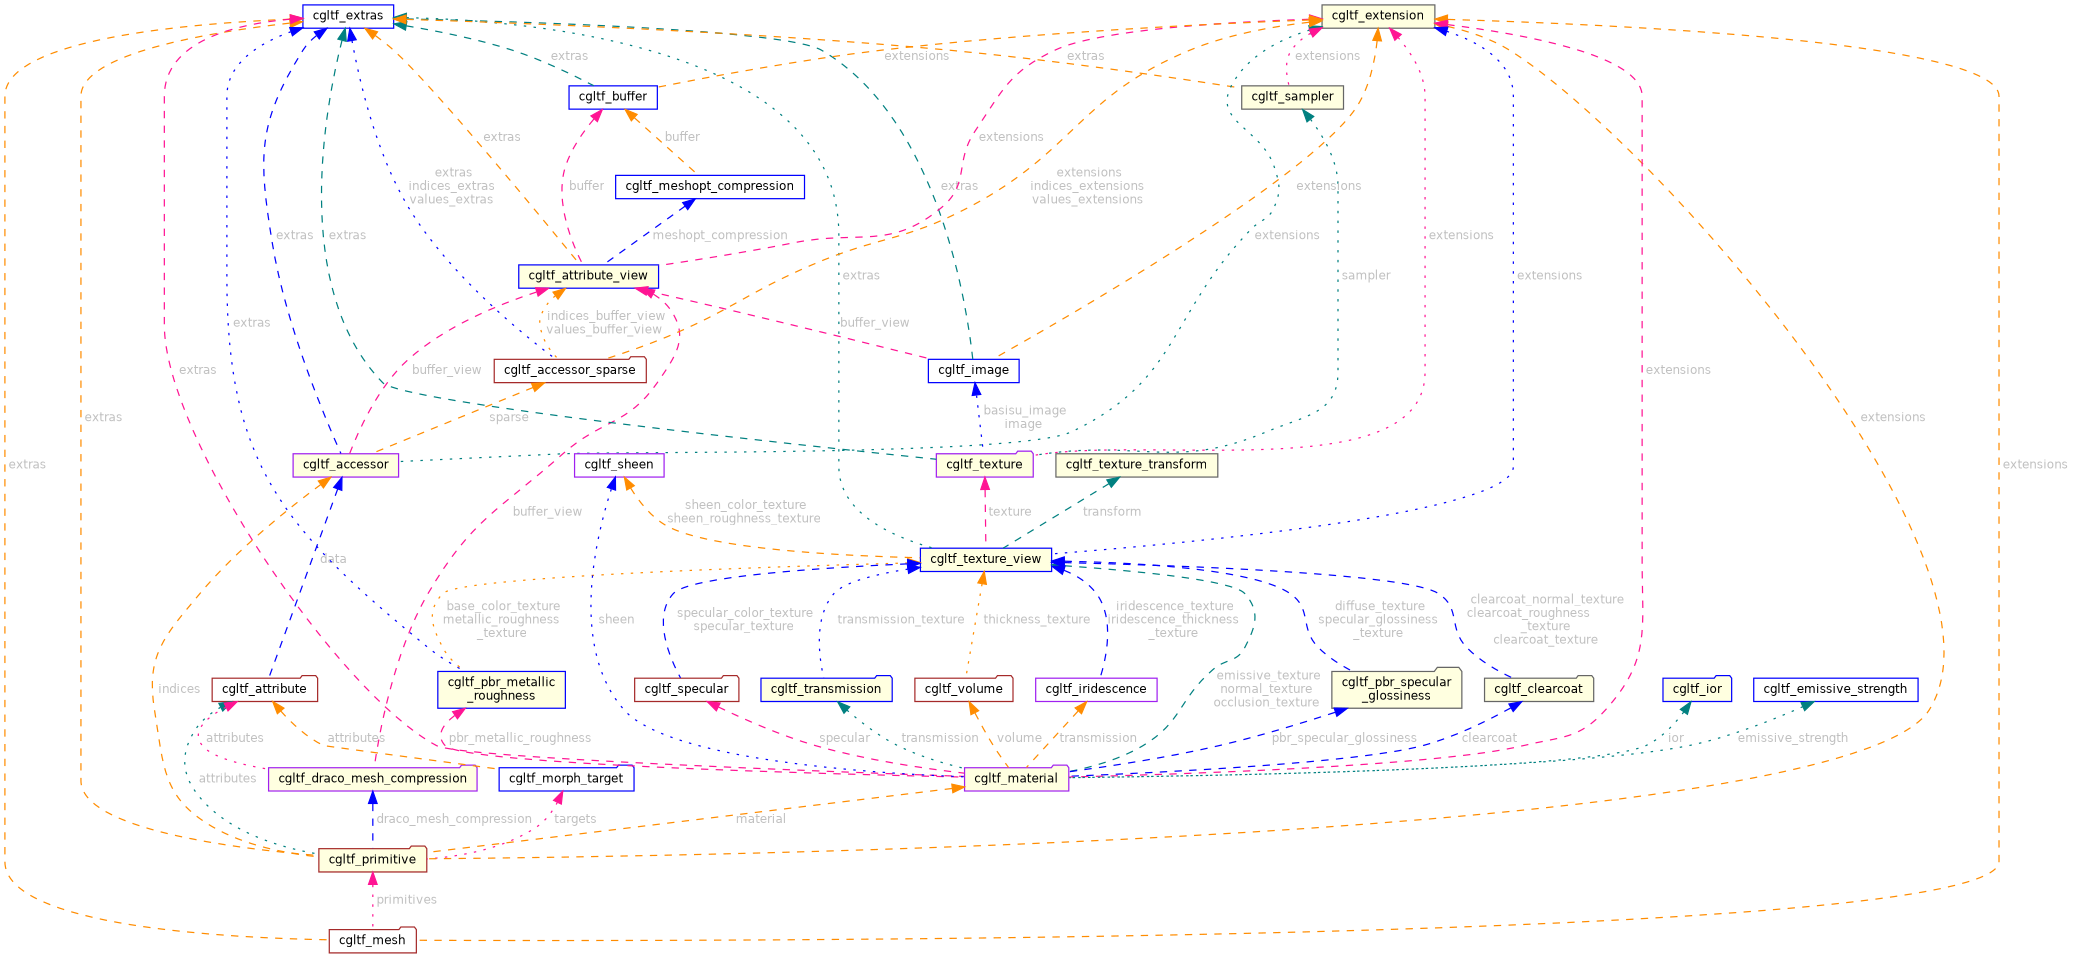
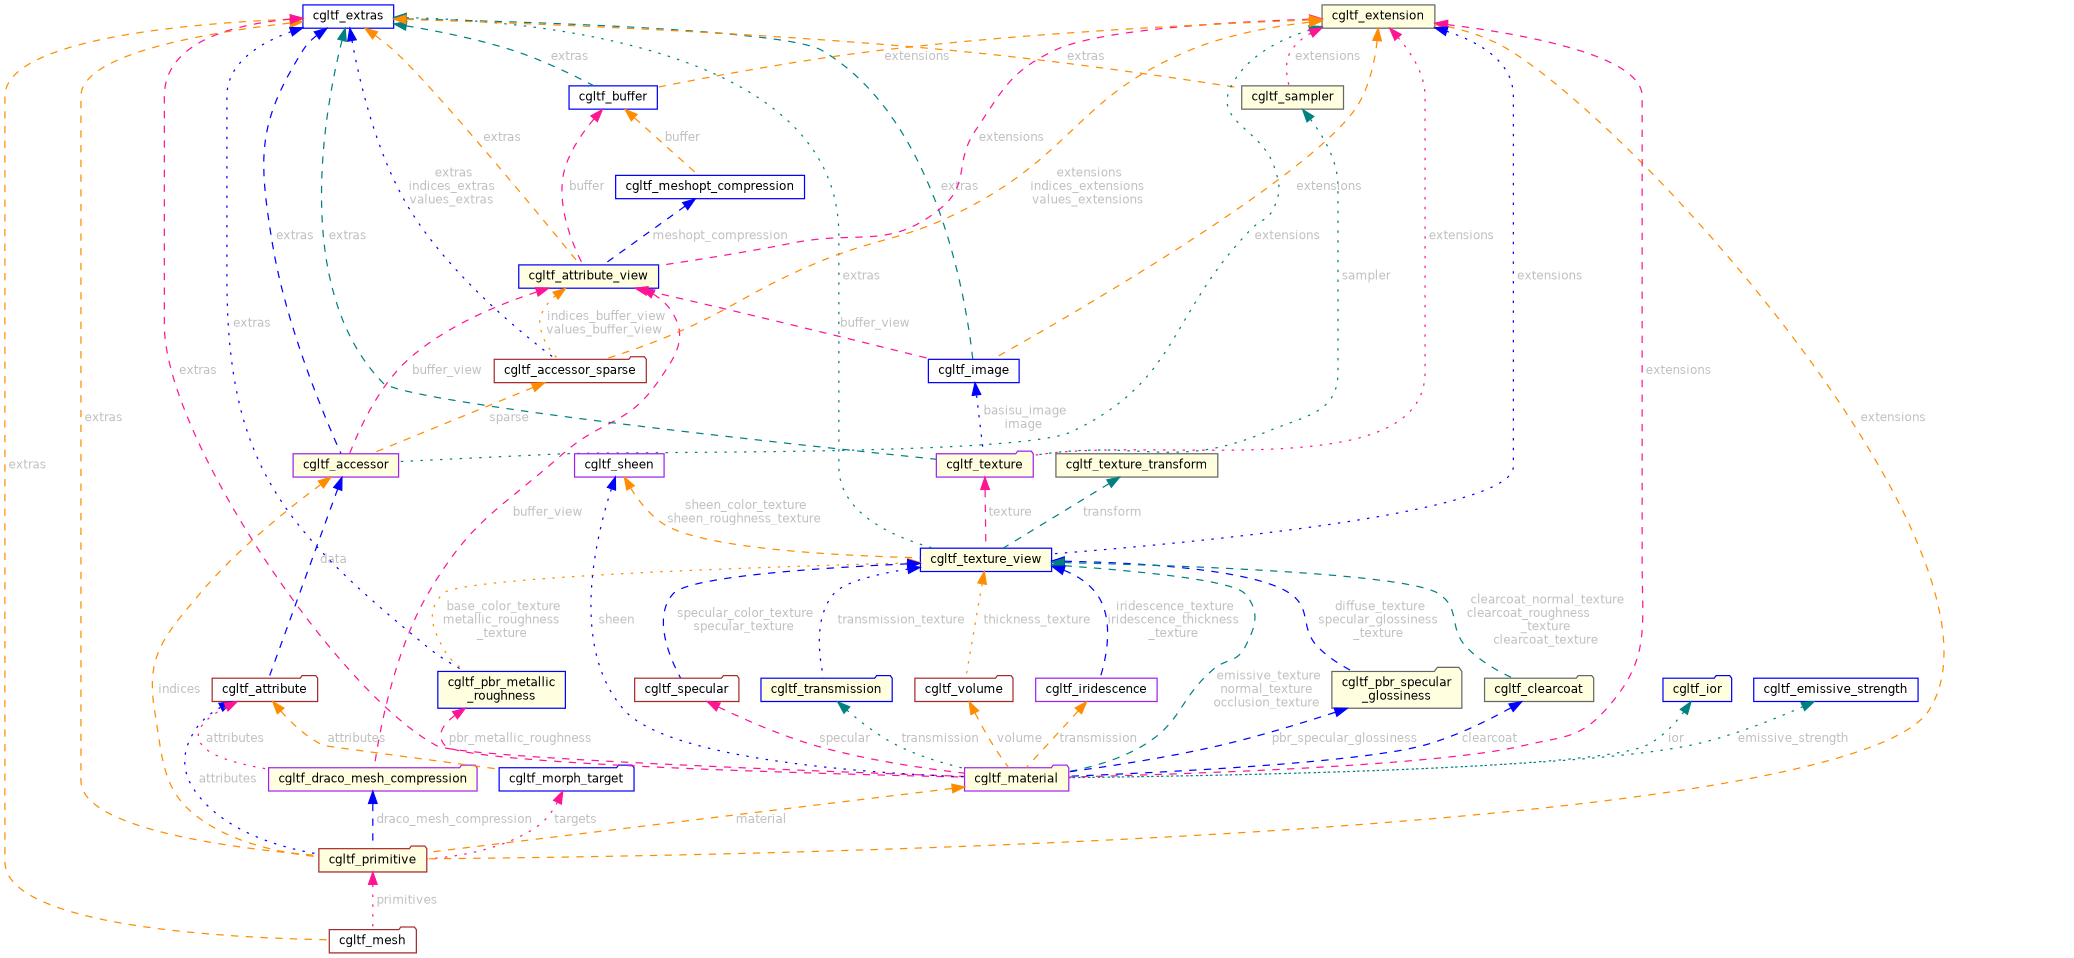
(1311, 574) -> (1311, 574)
(209, 807) -> (209, 807)
(1875, 897) -> none
